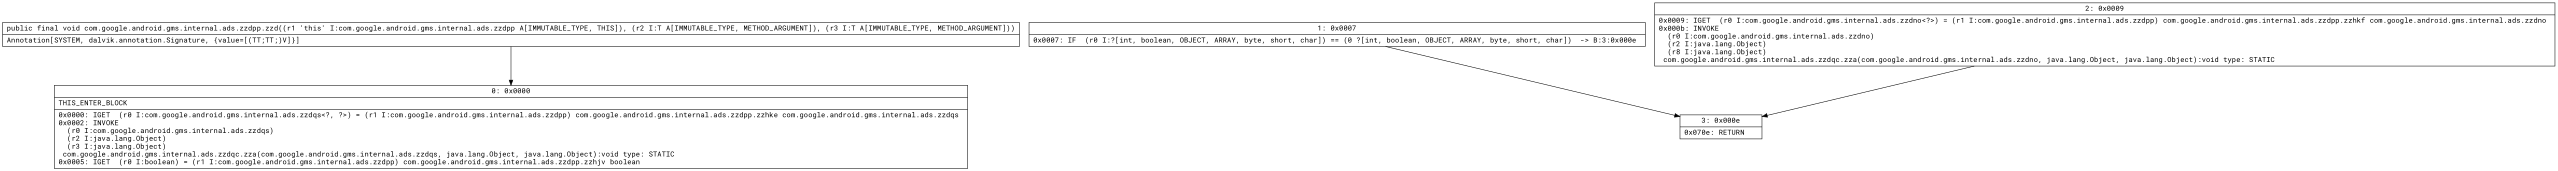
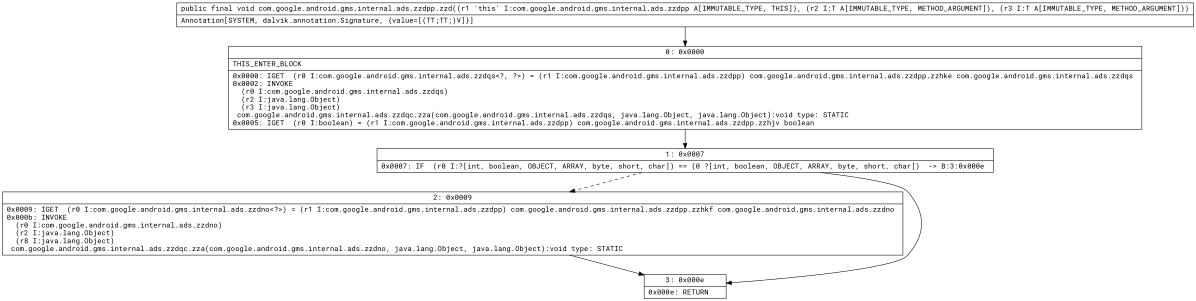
(1721, 133) -> (685, 292)
none -> (685, 136)
none -> (608, 182)
